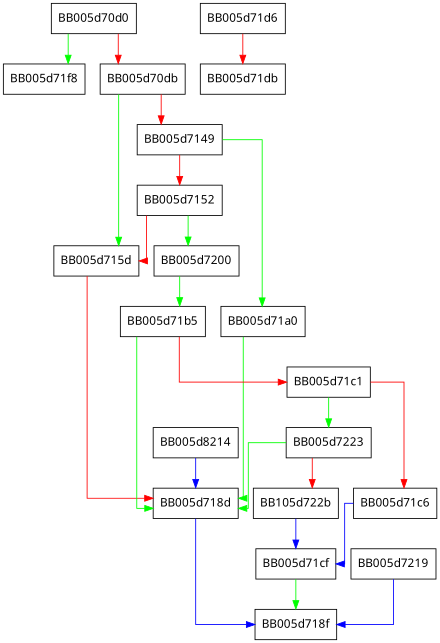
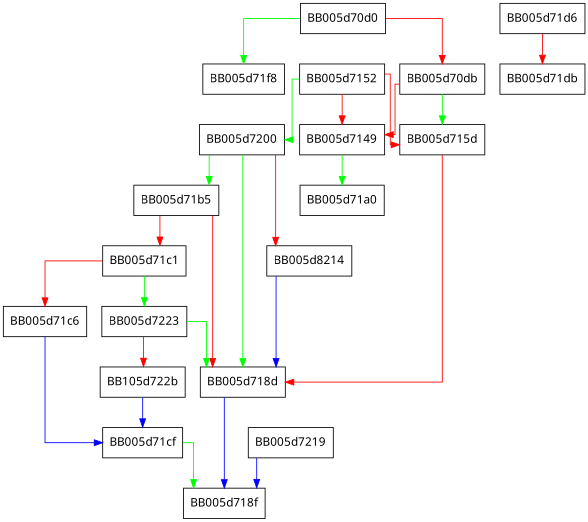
(180, 166) -> (342, 105)
none -> (276, 196)
(243, 418) -> (243, 257)
(137, 427) -> (213, 287)
